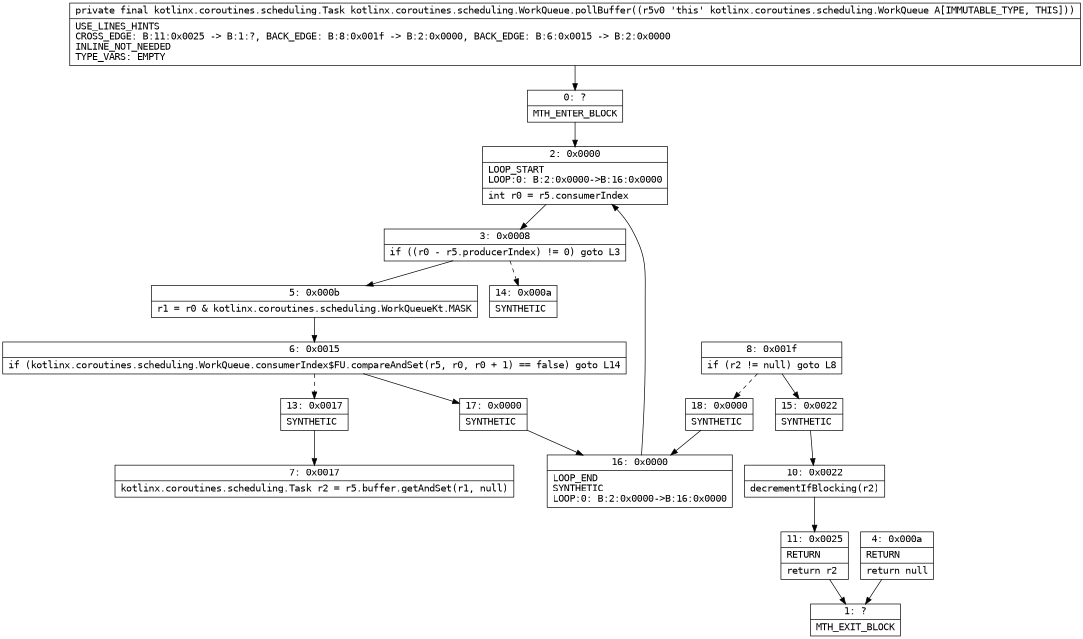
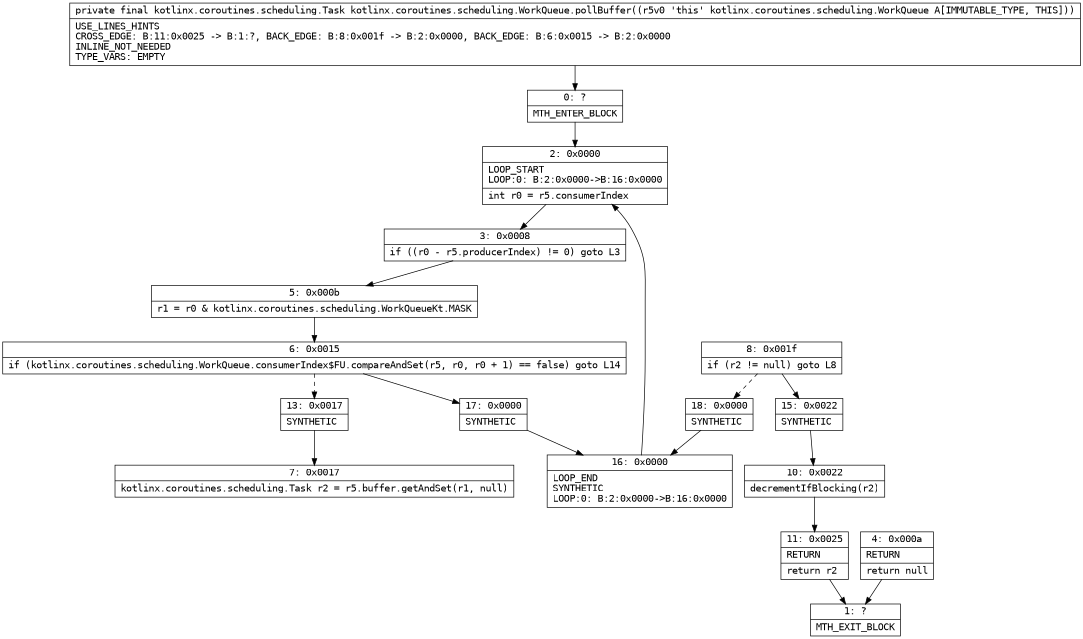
(523, 301) -> none
